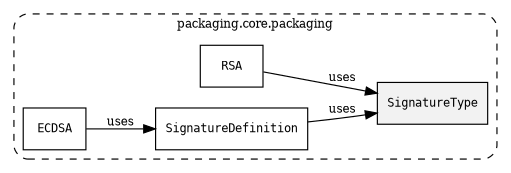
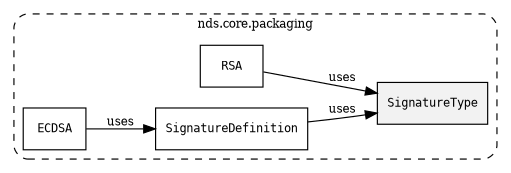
(255, 25) -> (255, 25)
